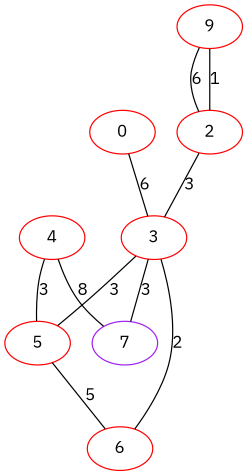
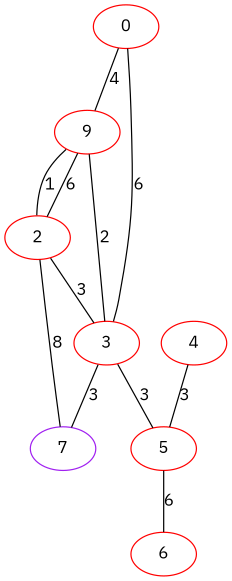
none -> (107, 79)
(76, 296) -> (50, 343)
(172, 348) -> (97, 238)
(90, 396) -> (169, 501)
